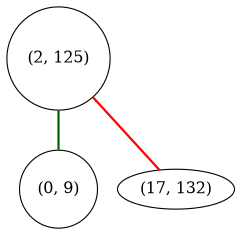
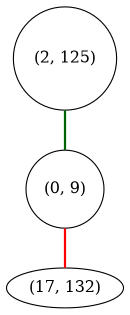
(126, 134) -> (65, 248)
